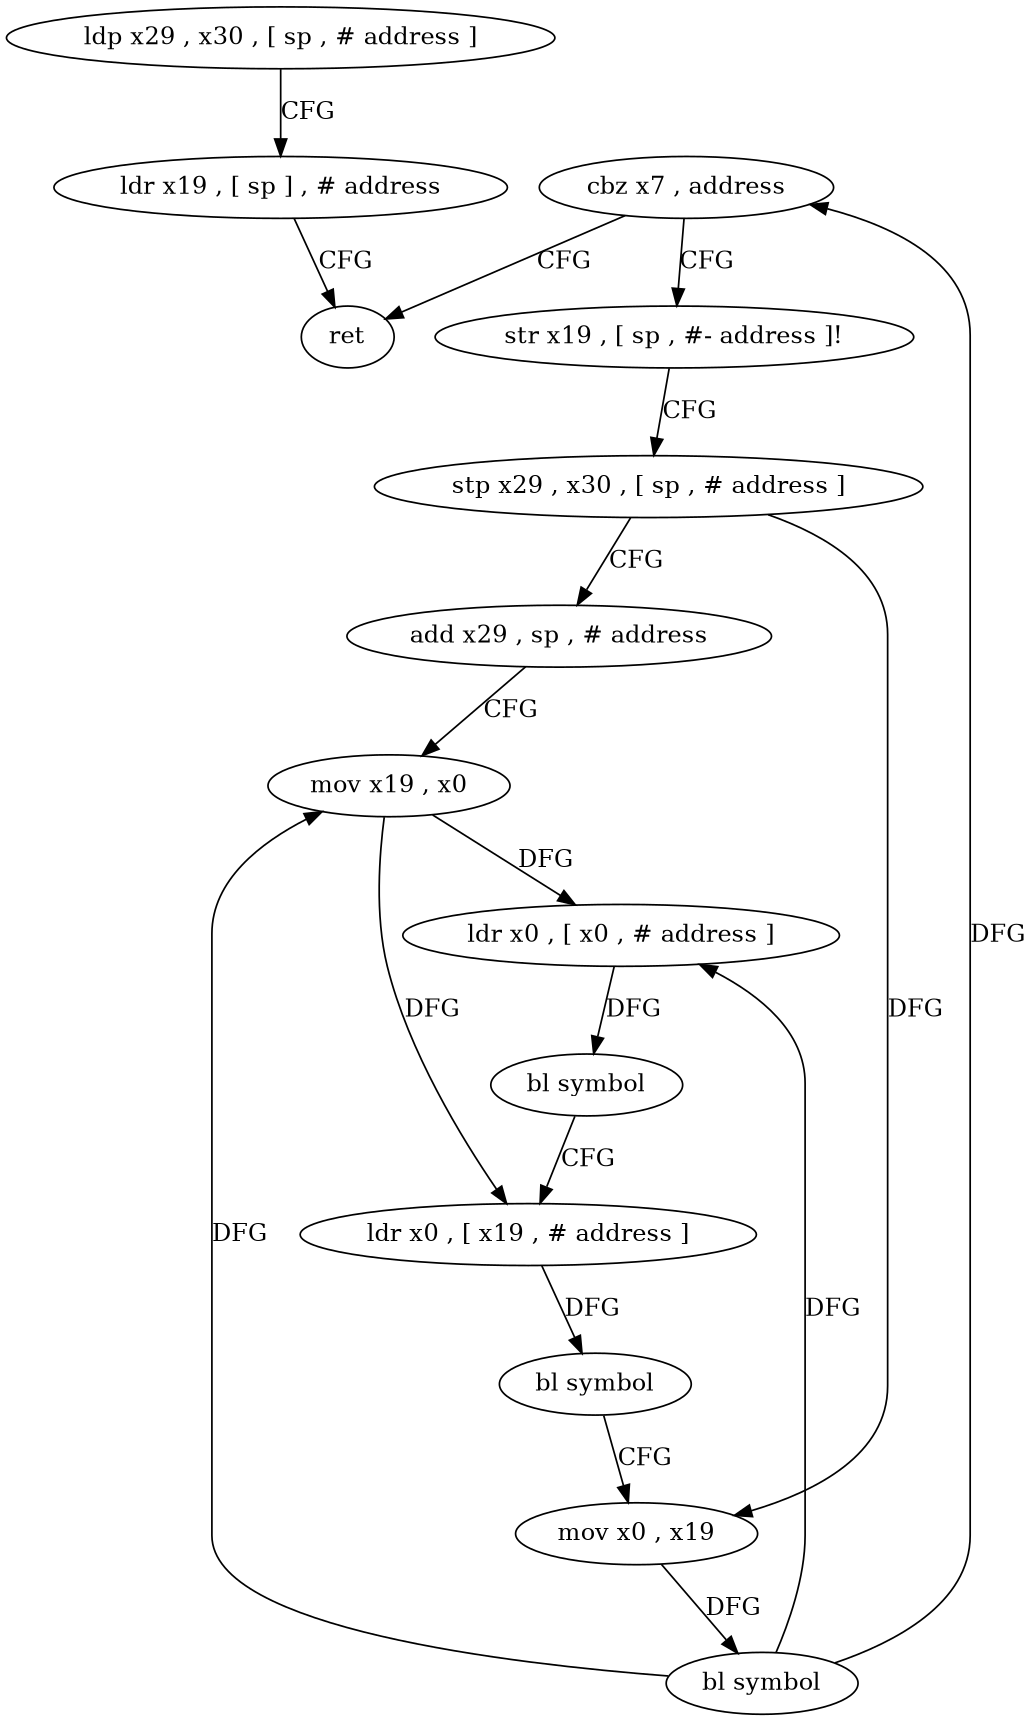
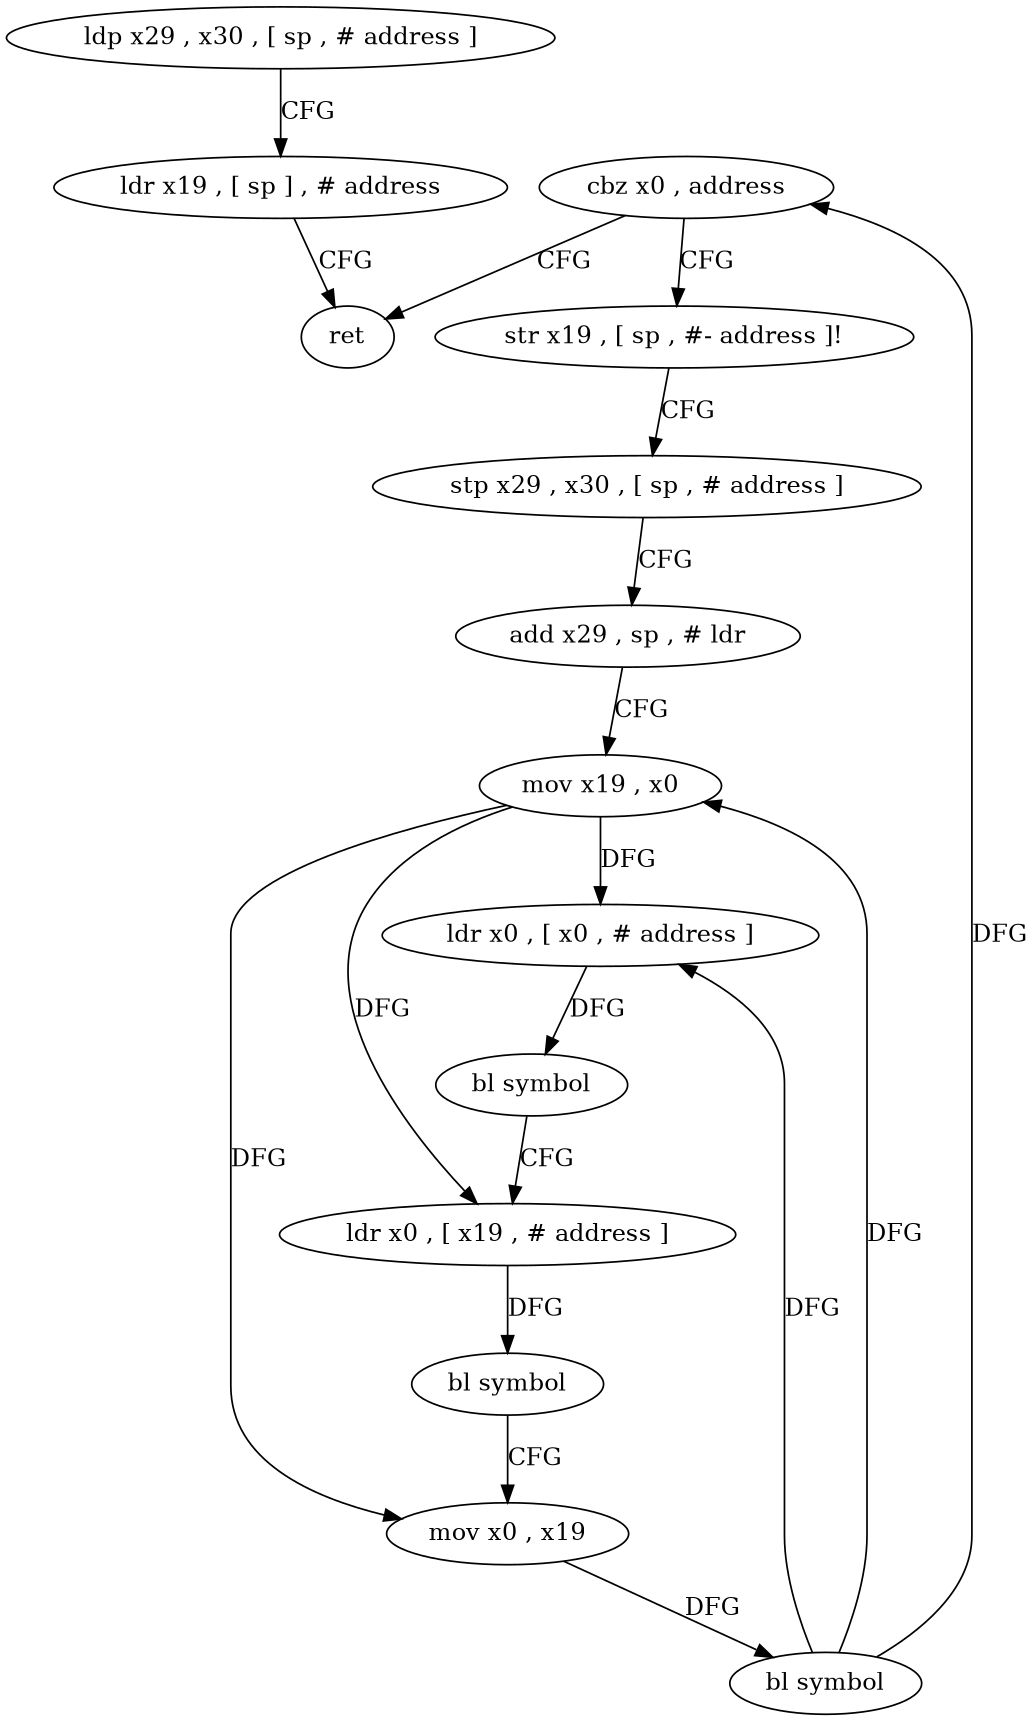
(686, 187) -> (686, 187)
(559, 636) -> (628, 636)
(888, 1019) -> (231, 1110)
